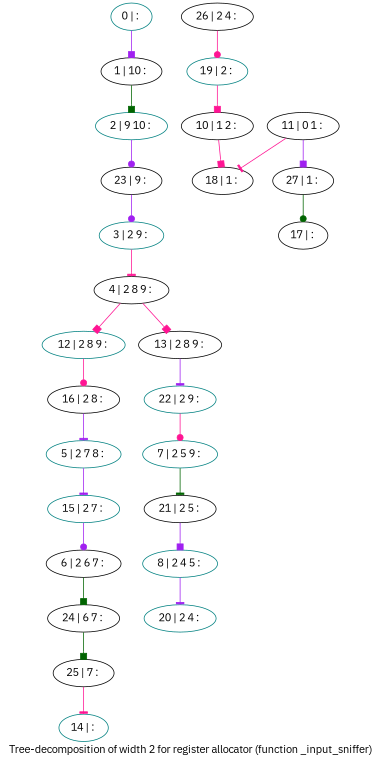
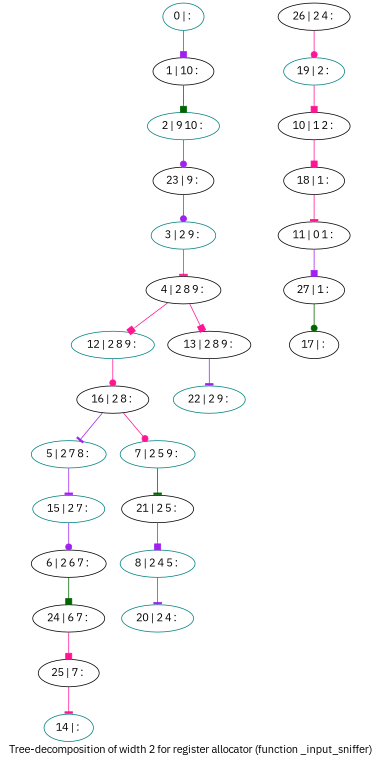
(264, 153) -> (314, 206)
(180, 424) -> (133, 424)
(84, 642) -> (69, 642)
